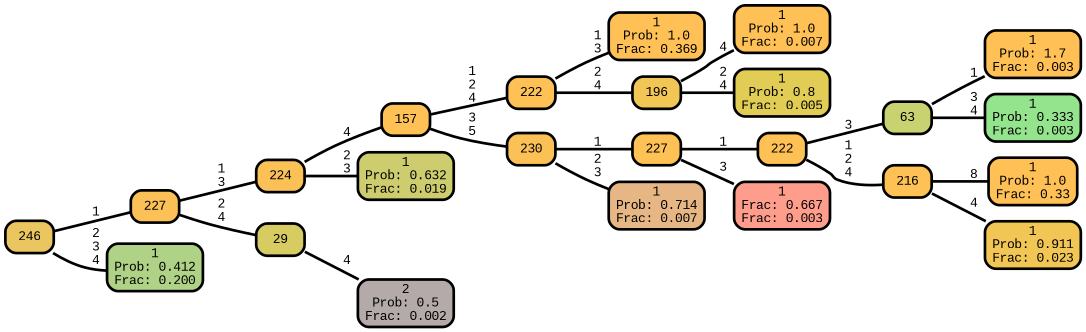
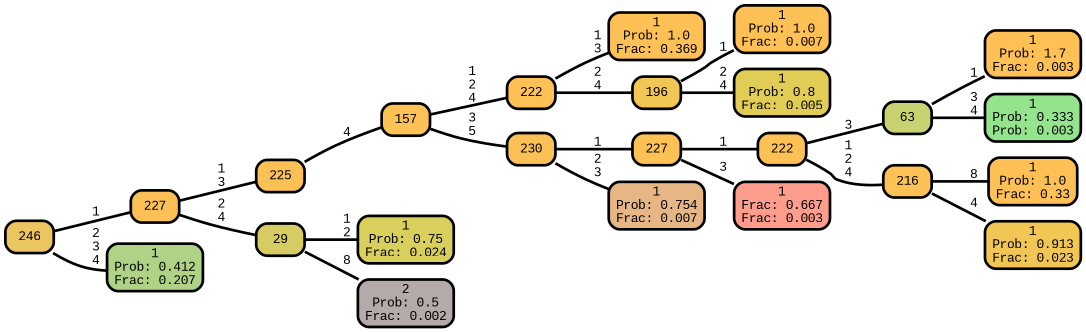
(719, 47) -> (719, 47)
(1033, 118) -> (1033, 118)
(280, 176) -> (280, 176)
(406, 176) -> none
(657, 206) -> (657, 206)
none -> (406, 240)
(1033, 245) -> (1033, 245)
(343, 261) -> (343, 261)
(155, 267) -> (155, 267)
